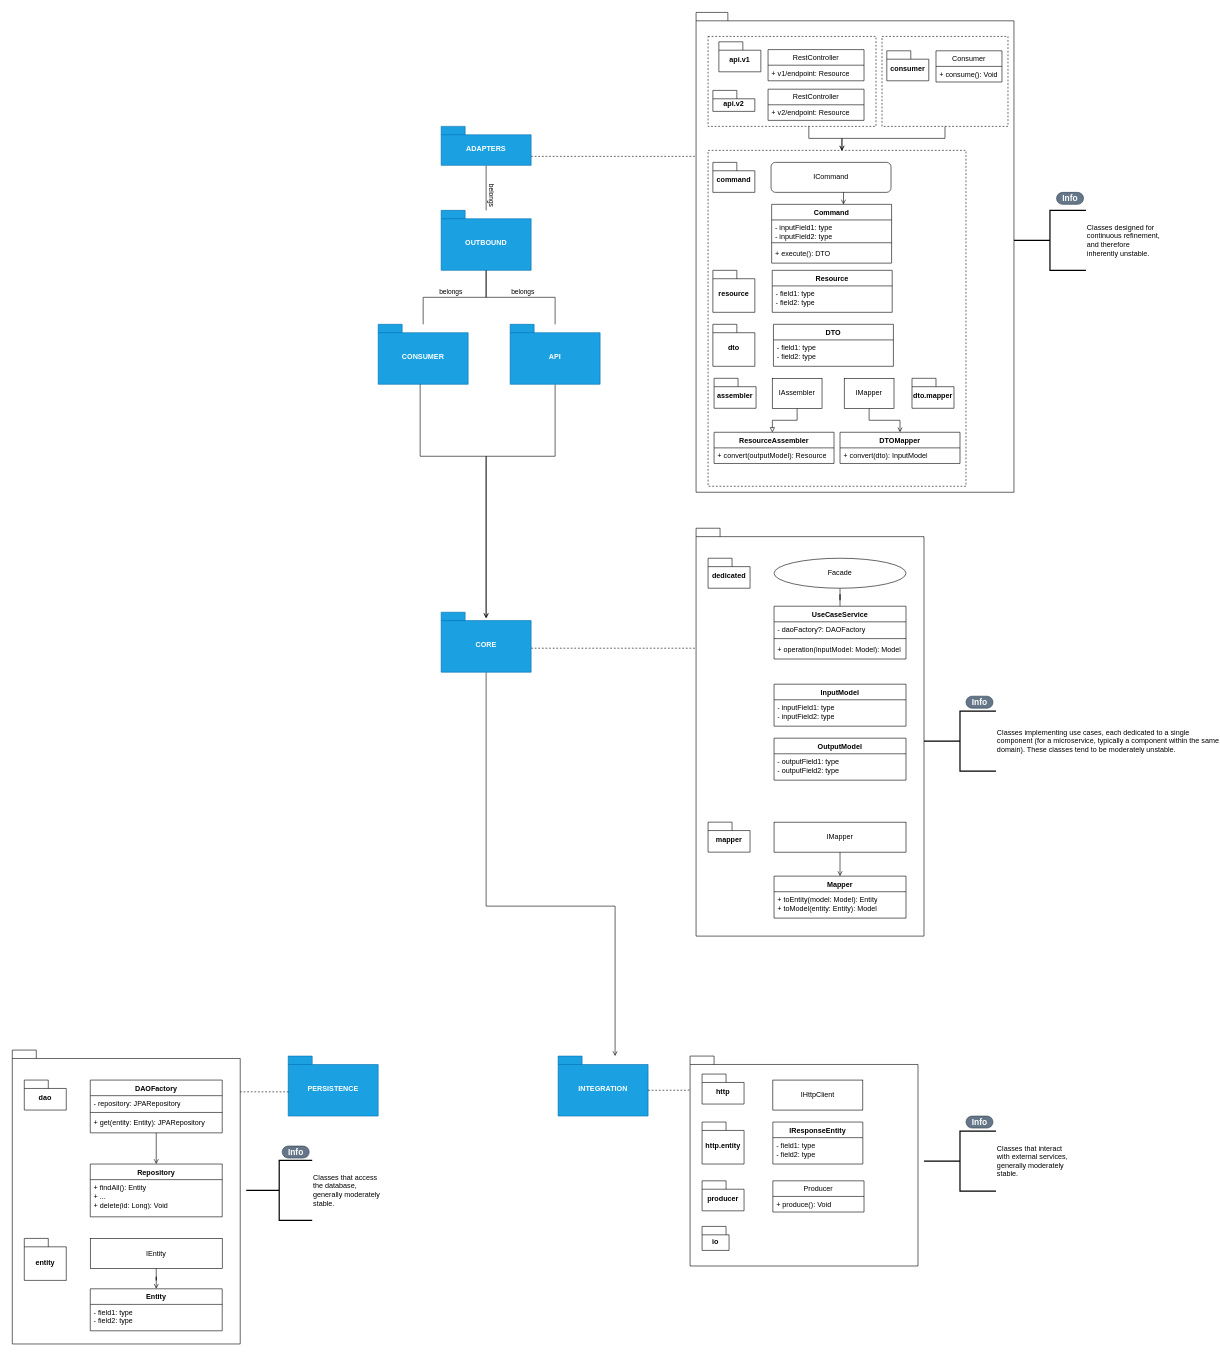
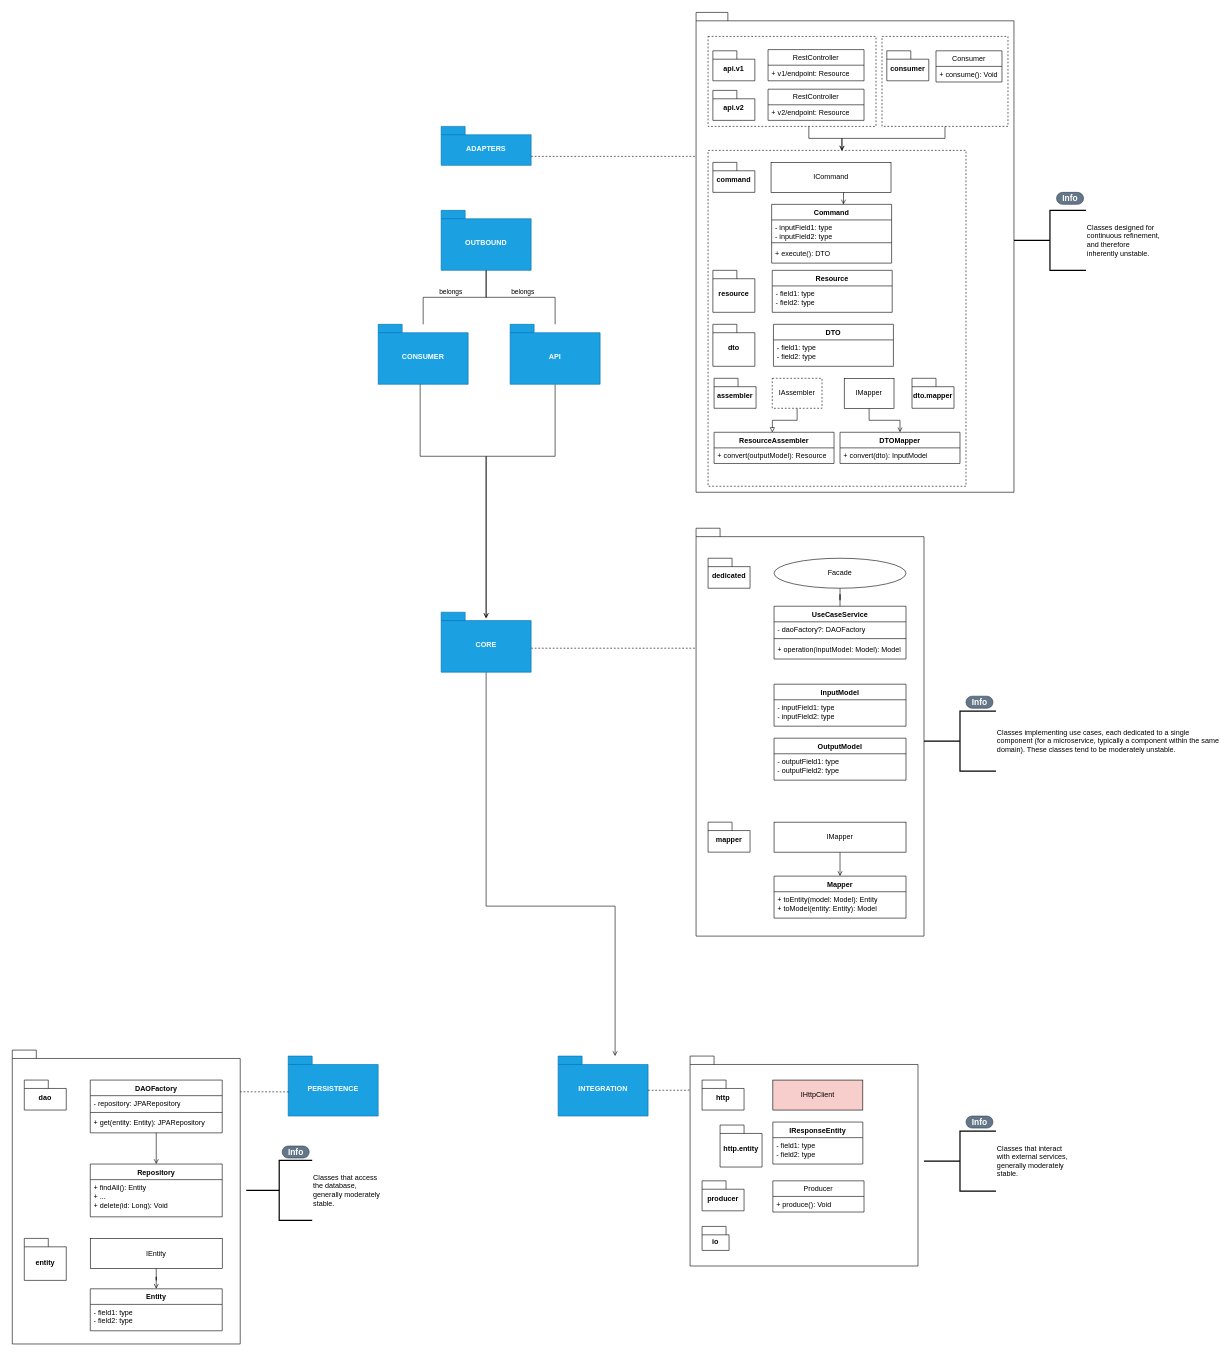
(740, 57) -> (734, 66)
(734, 101) -> (734, 105)
(831, 177) -> (831, 177)
(486, 187) -> none
(797, 393) -> (797, 393)
(723, 1089) -> (723, 1095)
(818, 1095) -> (818, 1095)
(723, 1143) -> (741, 1146)
